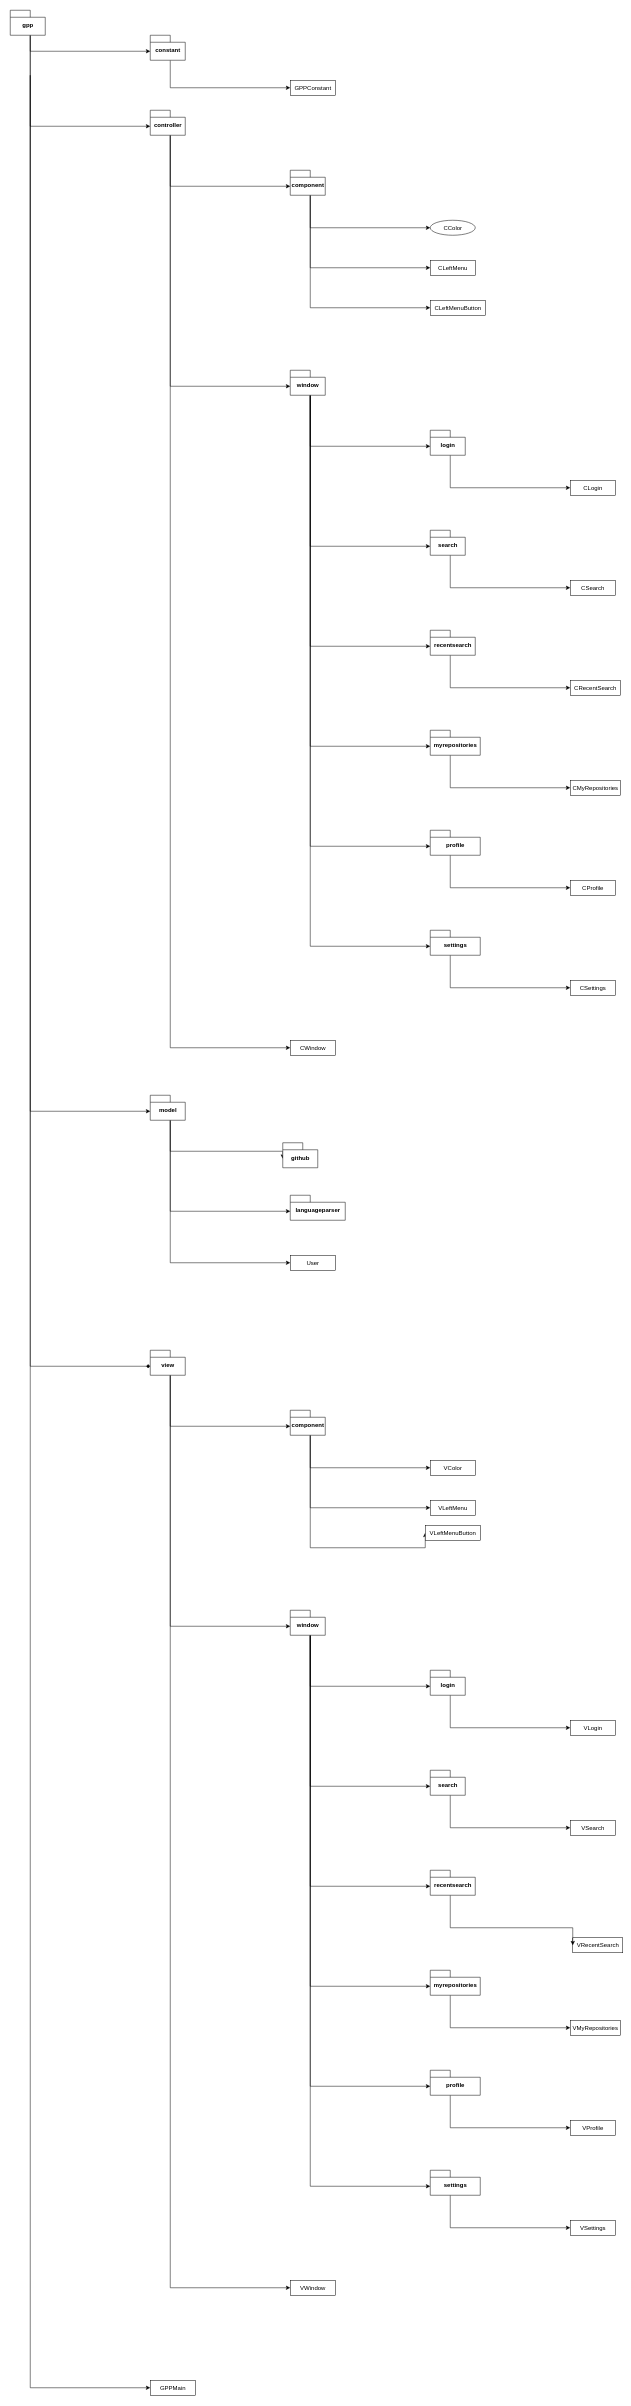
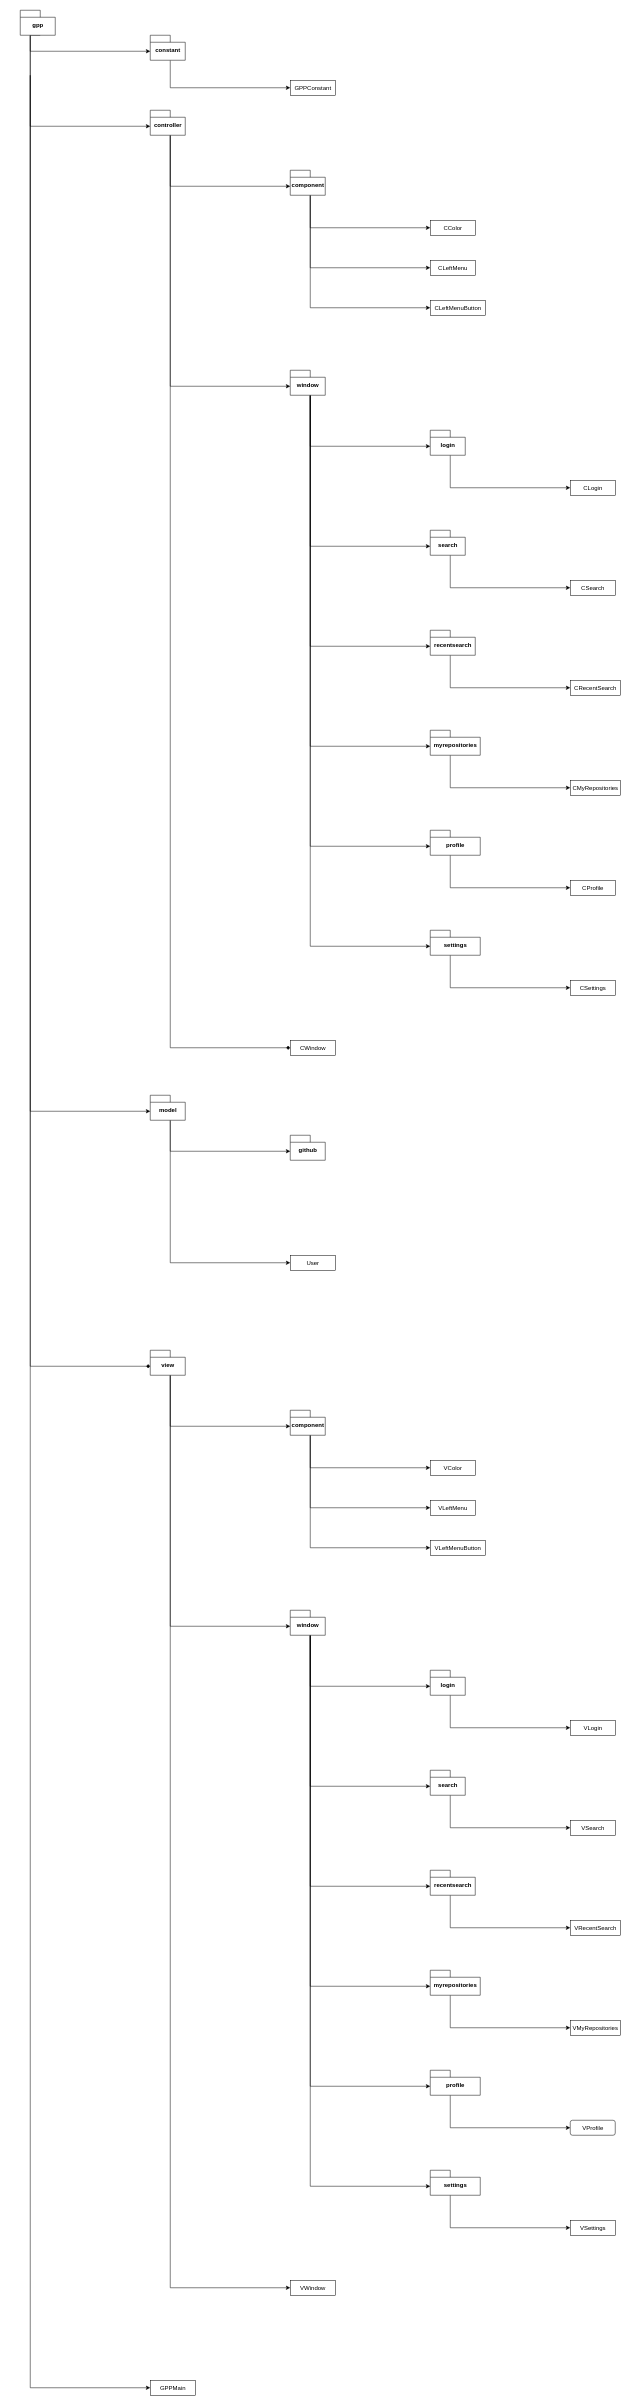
(28, 23) -> (38, 23)
(453, 228) -> (453, 228)
(285, 1048) -> (285, 1048)
(300, 1155) -> (308, 1148)
(318, 1208) -> none
(285, 1211) -> none
(453, 1533) -> (458, 1548)
(598, 1945) -> (595, 1928)
(593, 2128) -> (593, 2128)
